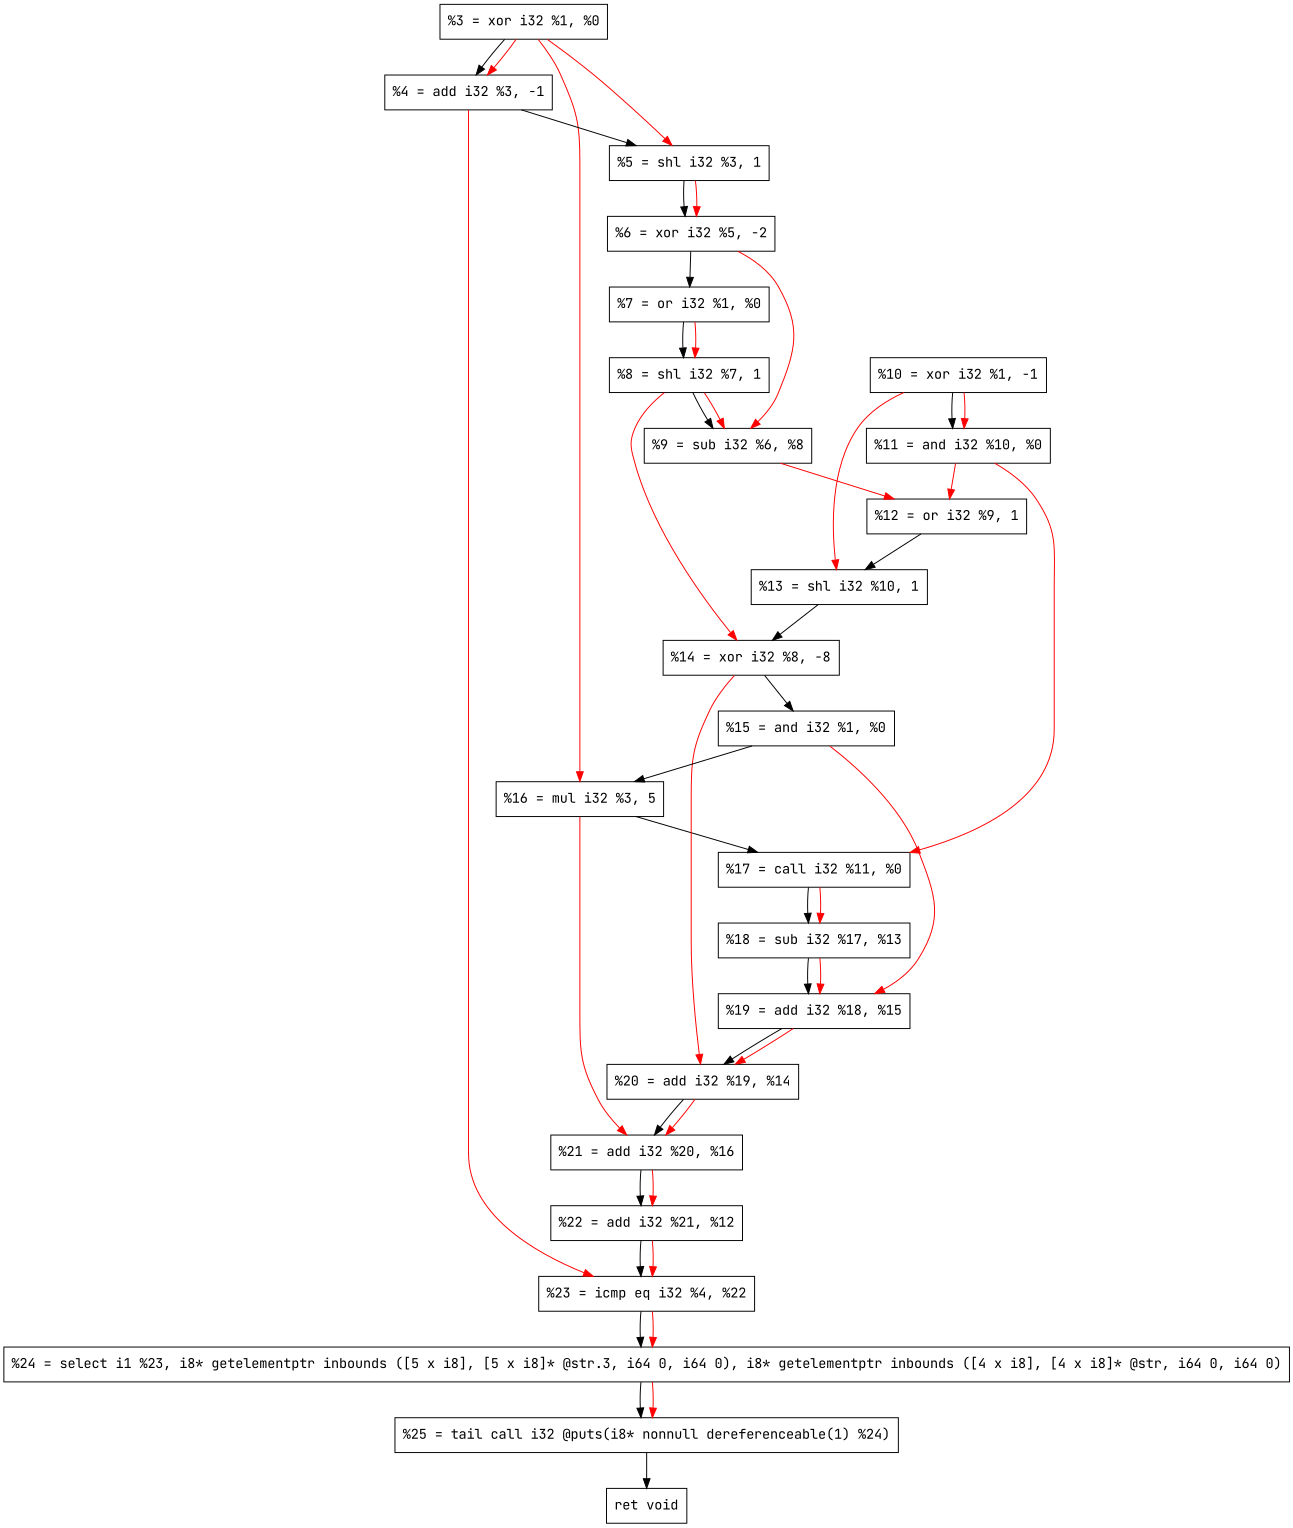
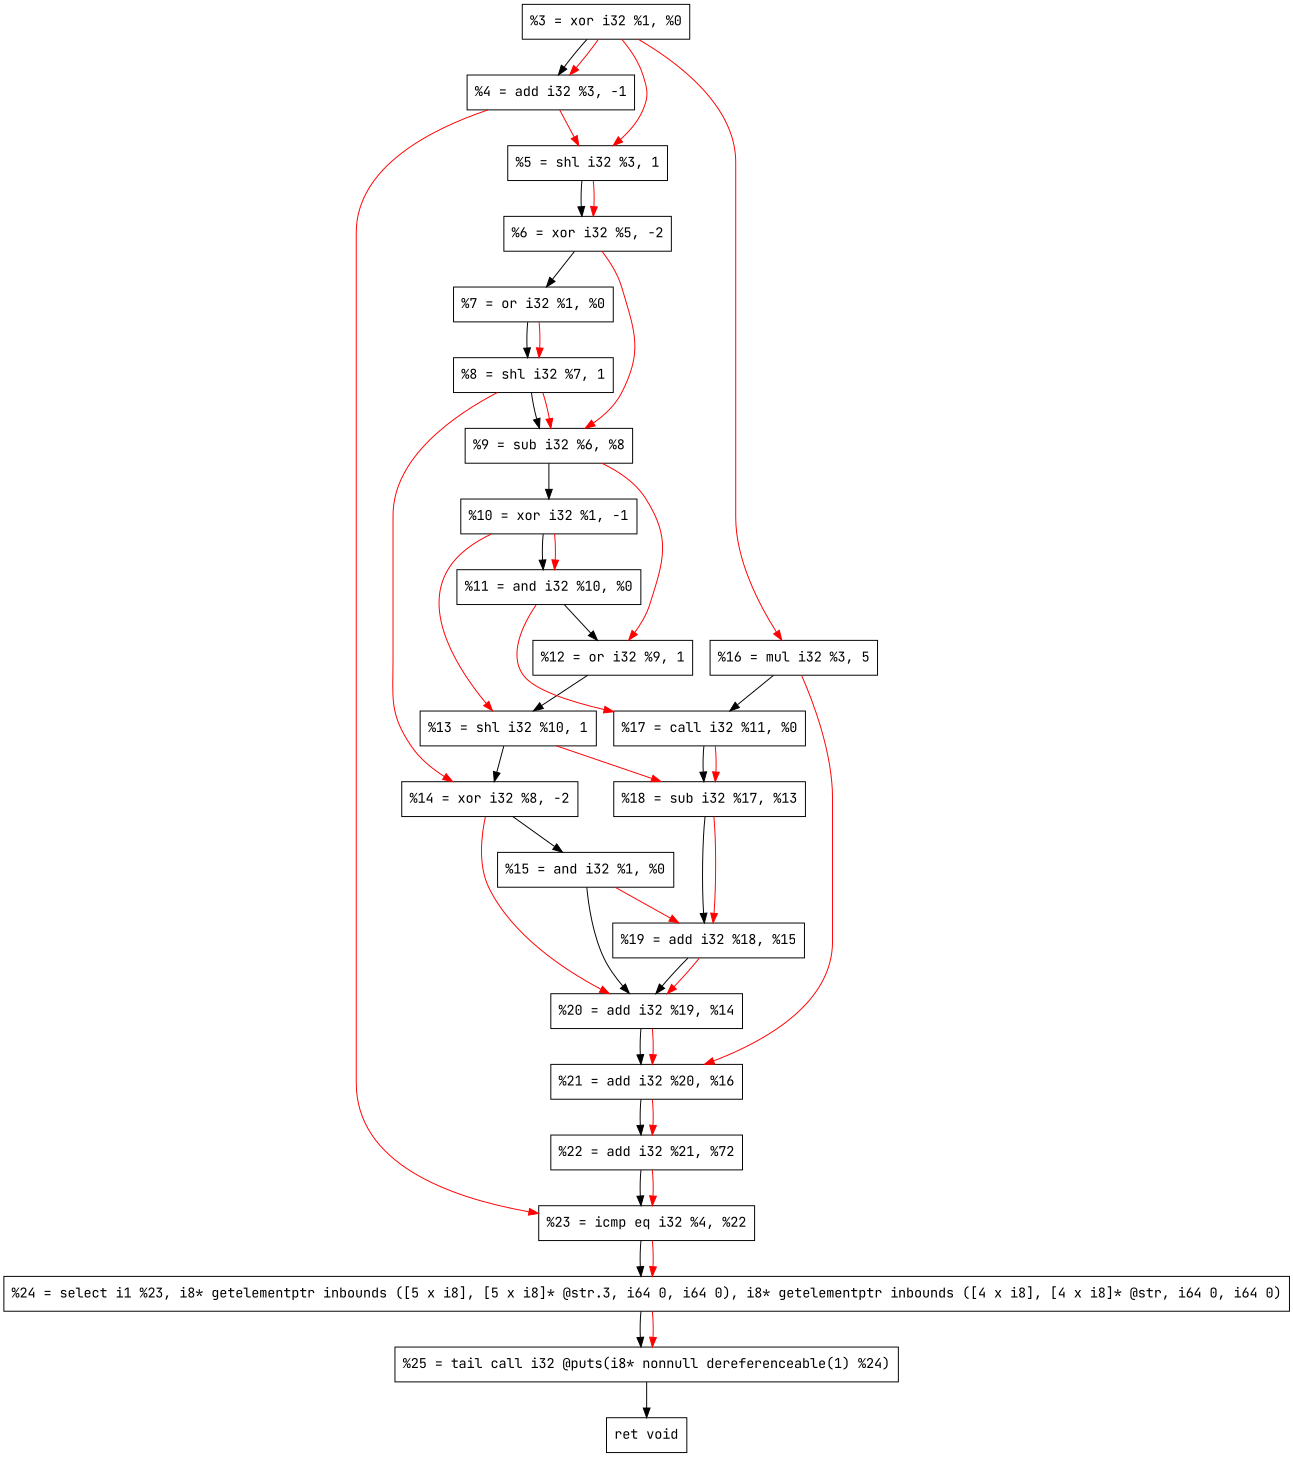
(571, 125) -> (567, 124)
none -> (549, 476)
(953, 476) -> (578, 619)
(751, 658) -> (490, 799)
(701, 761) -> (597, 940)
none -> (604, 762)
(647, 1223) -> (647, 1152)
